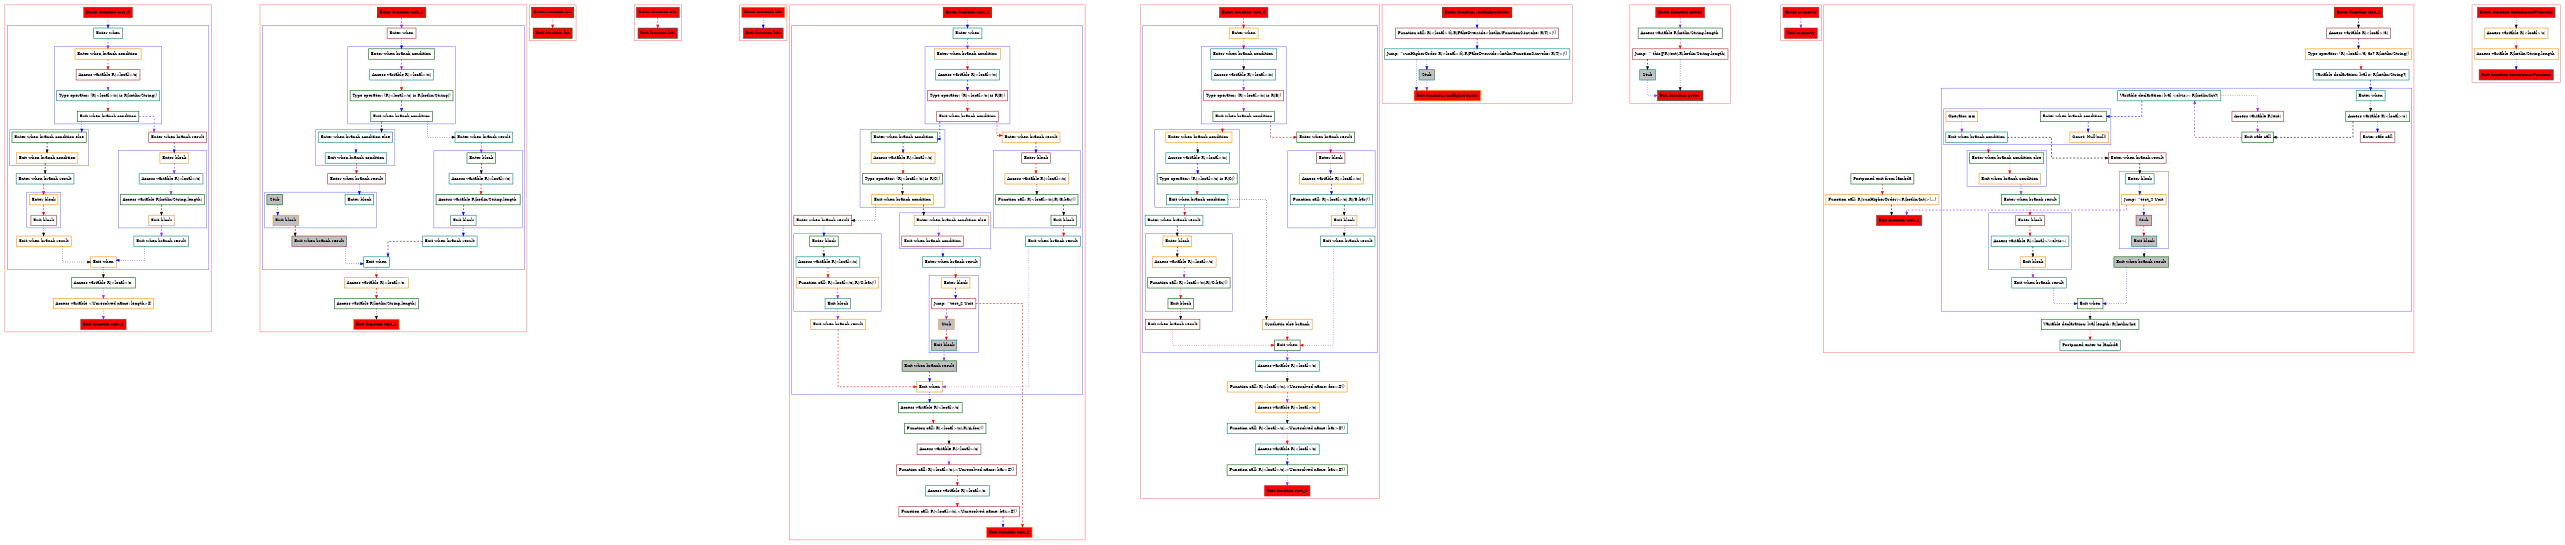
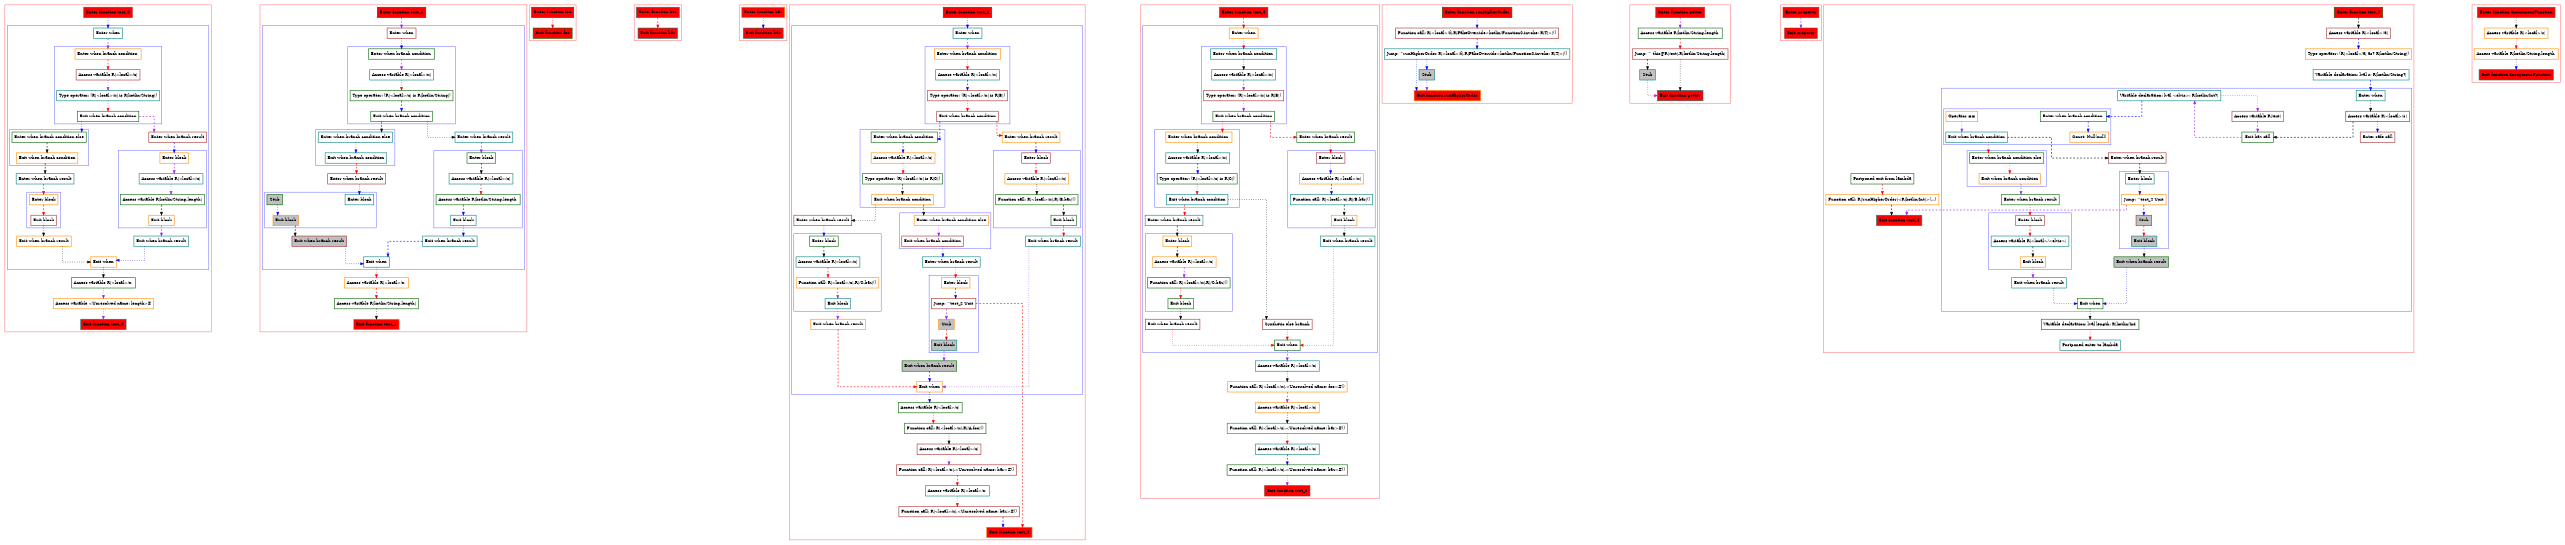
(2361, 63) -> none
(2258, 137) -> (2258, 137)
(1287, 324) -> (1287, 324)
